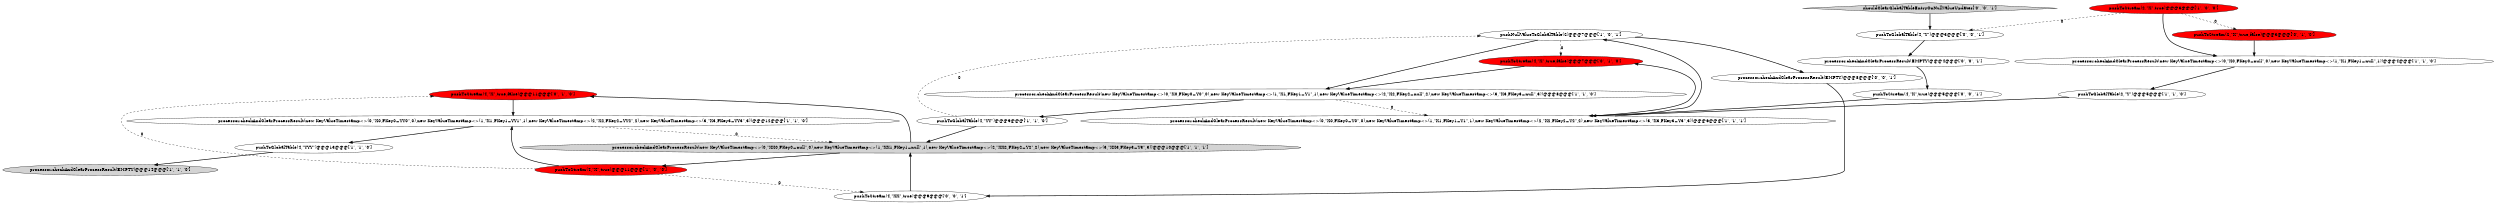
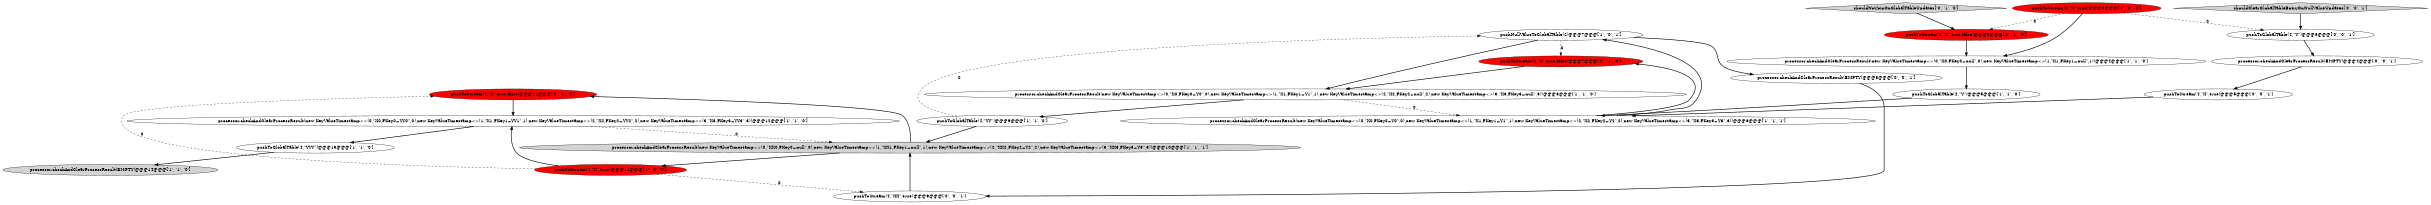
none -> (1906, 8)
